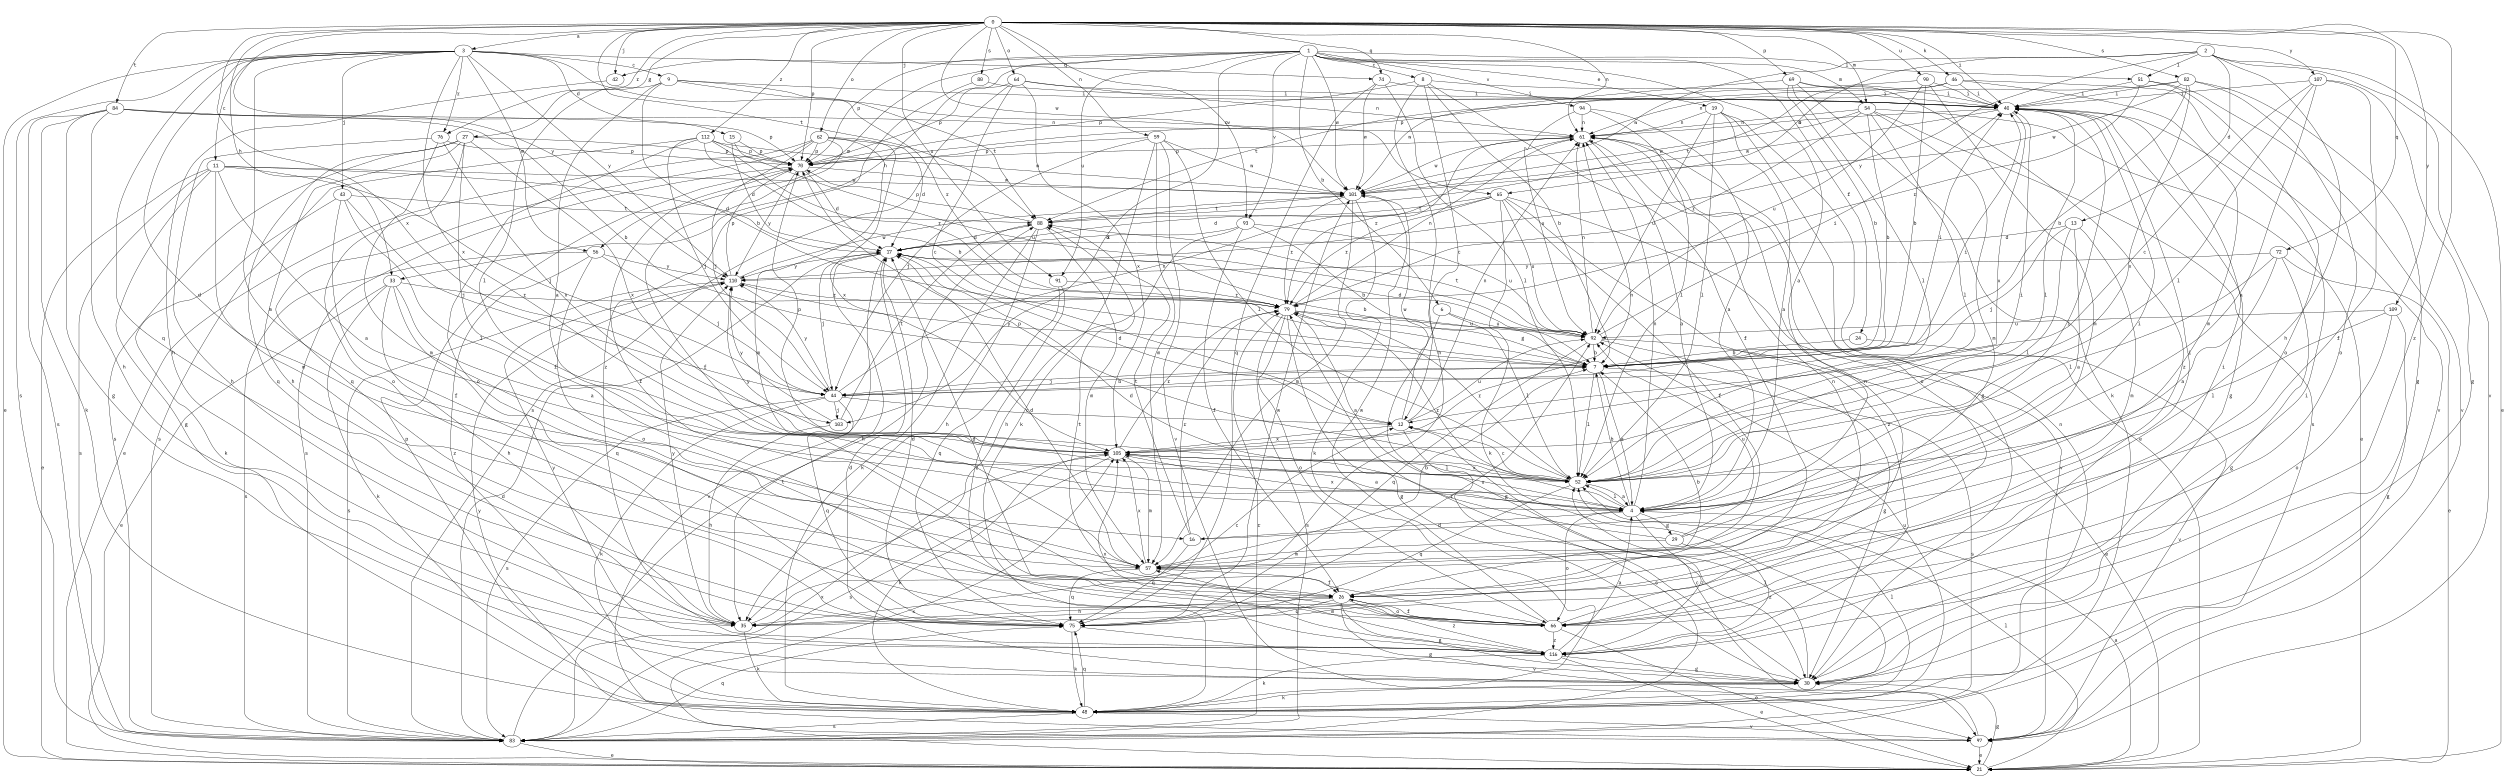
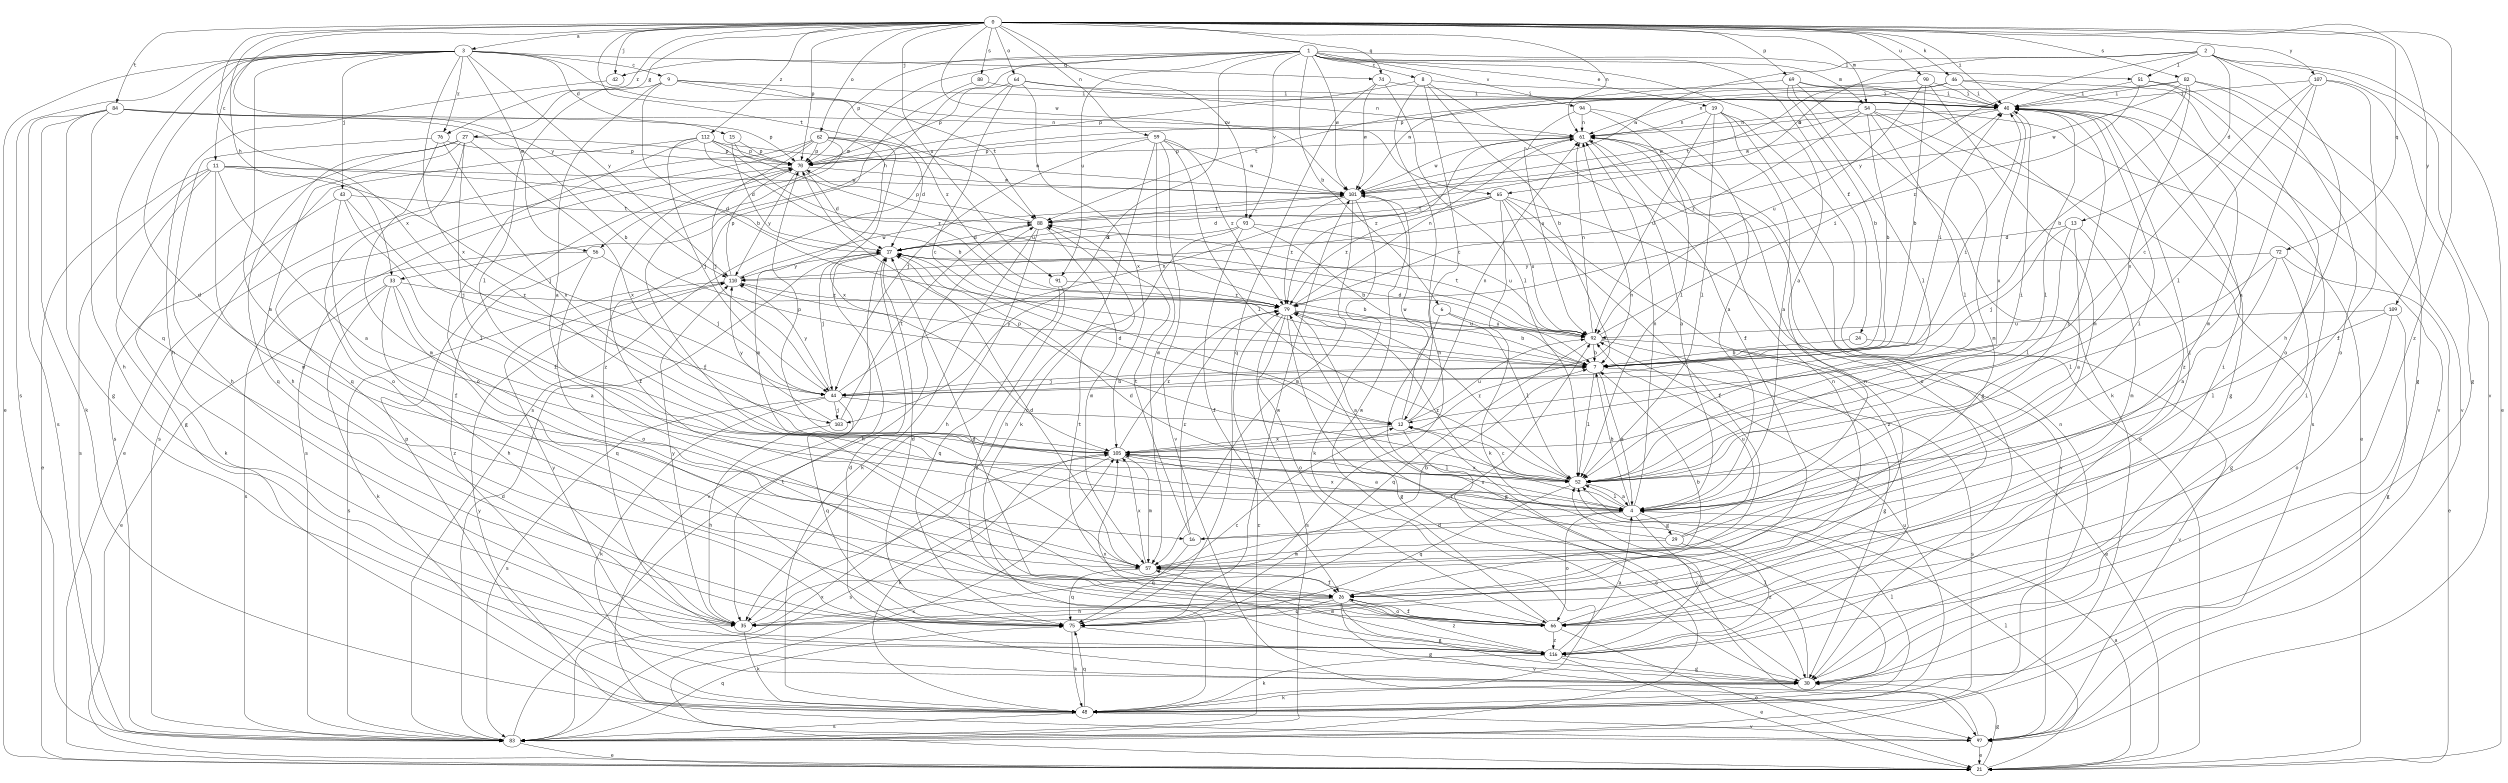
none -> (1226, 222)
(662, 268) -> none
(1523, 339) -> (1523, 339)
(1103, 445) -> none
